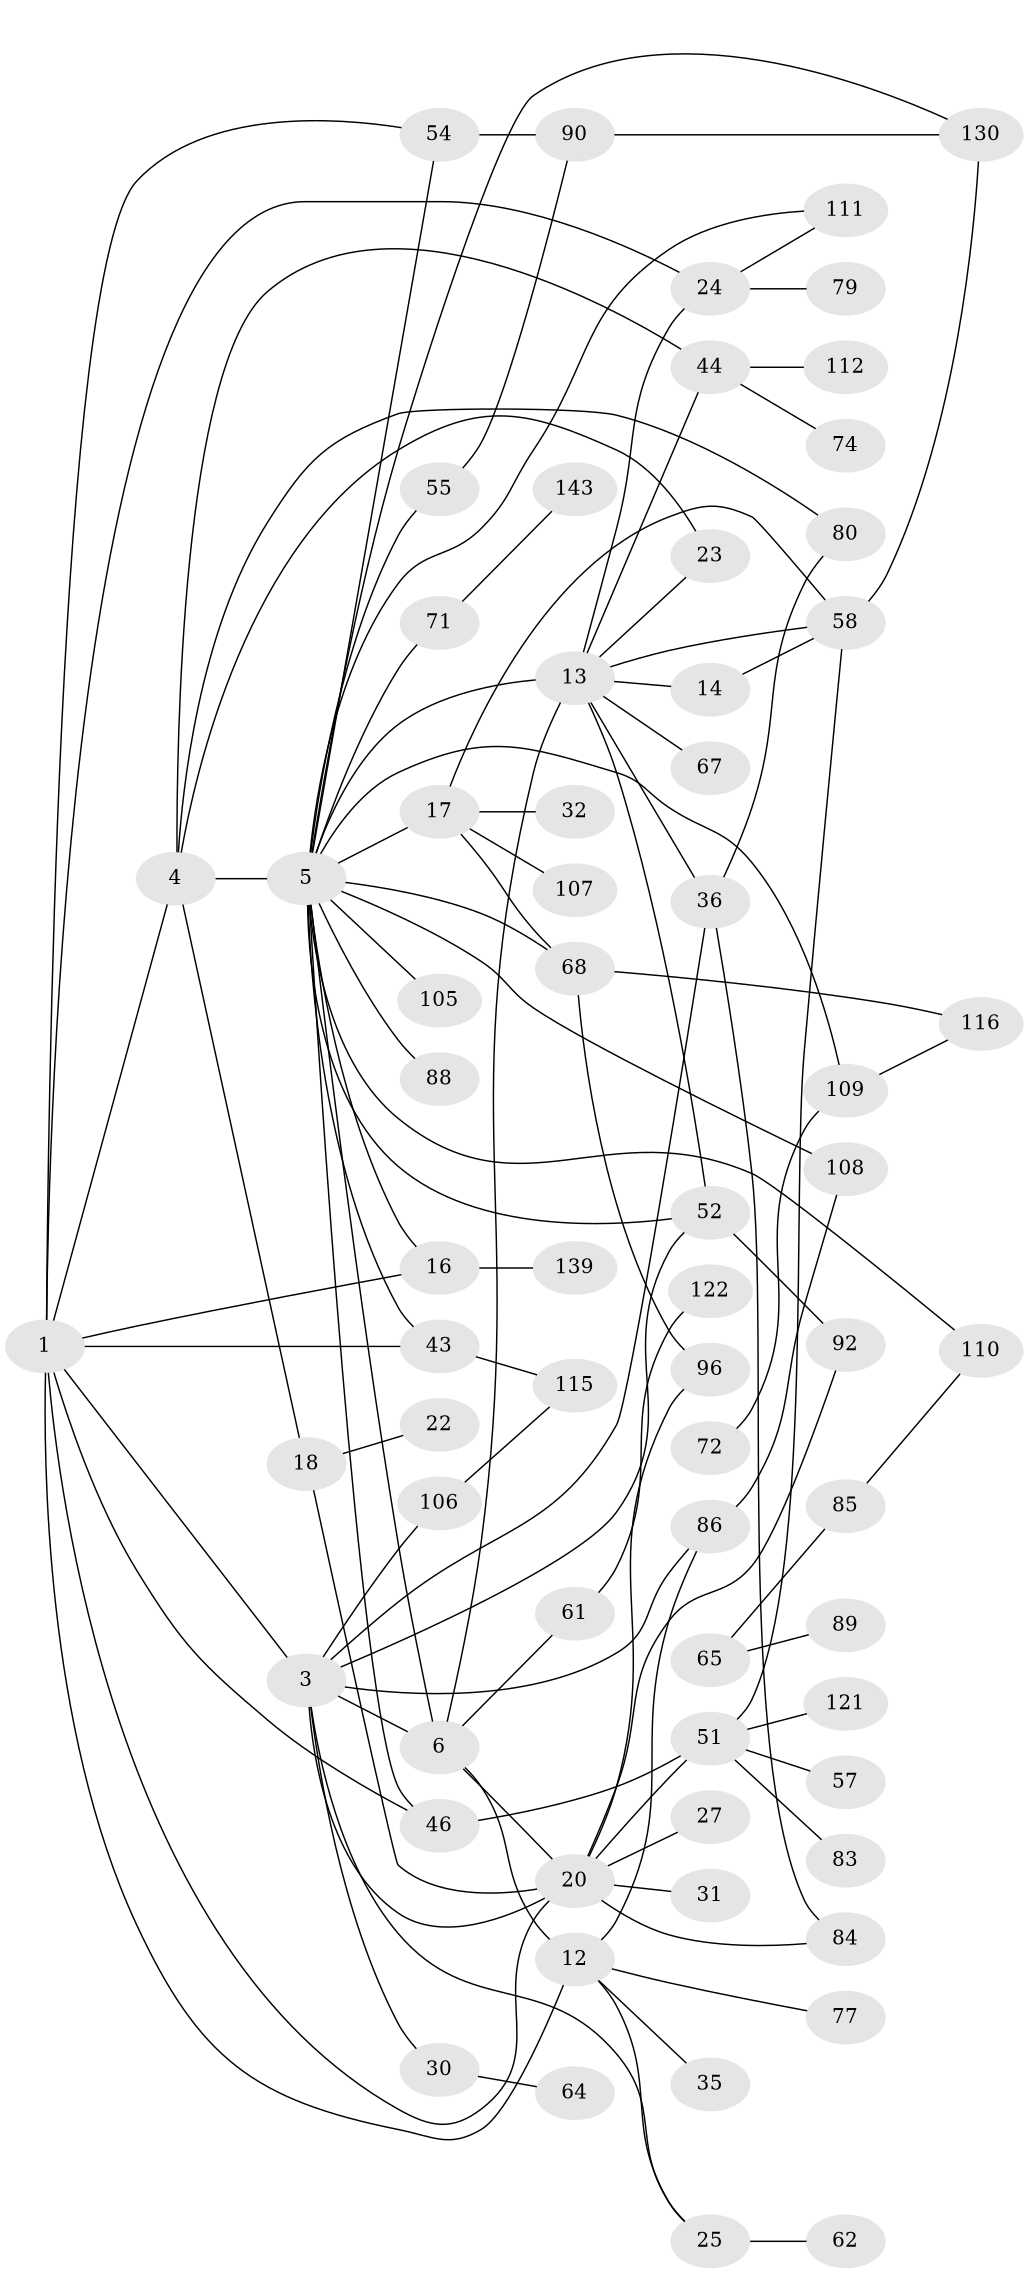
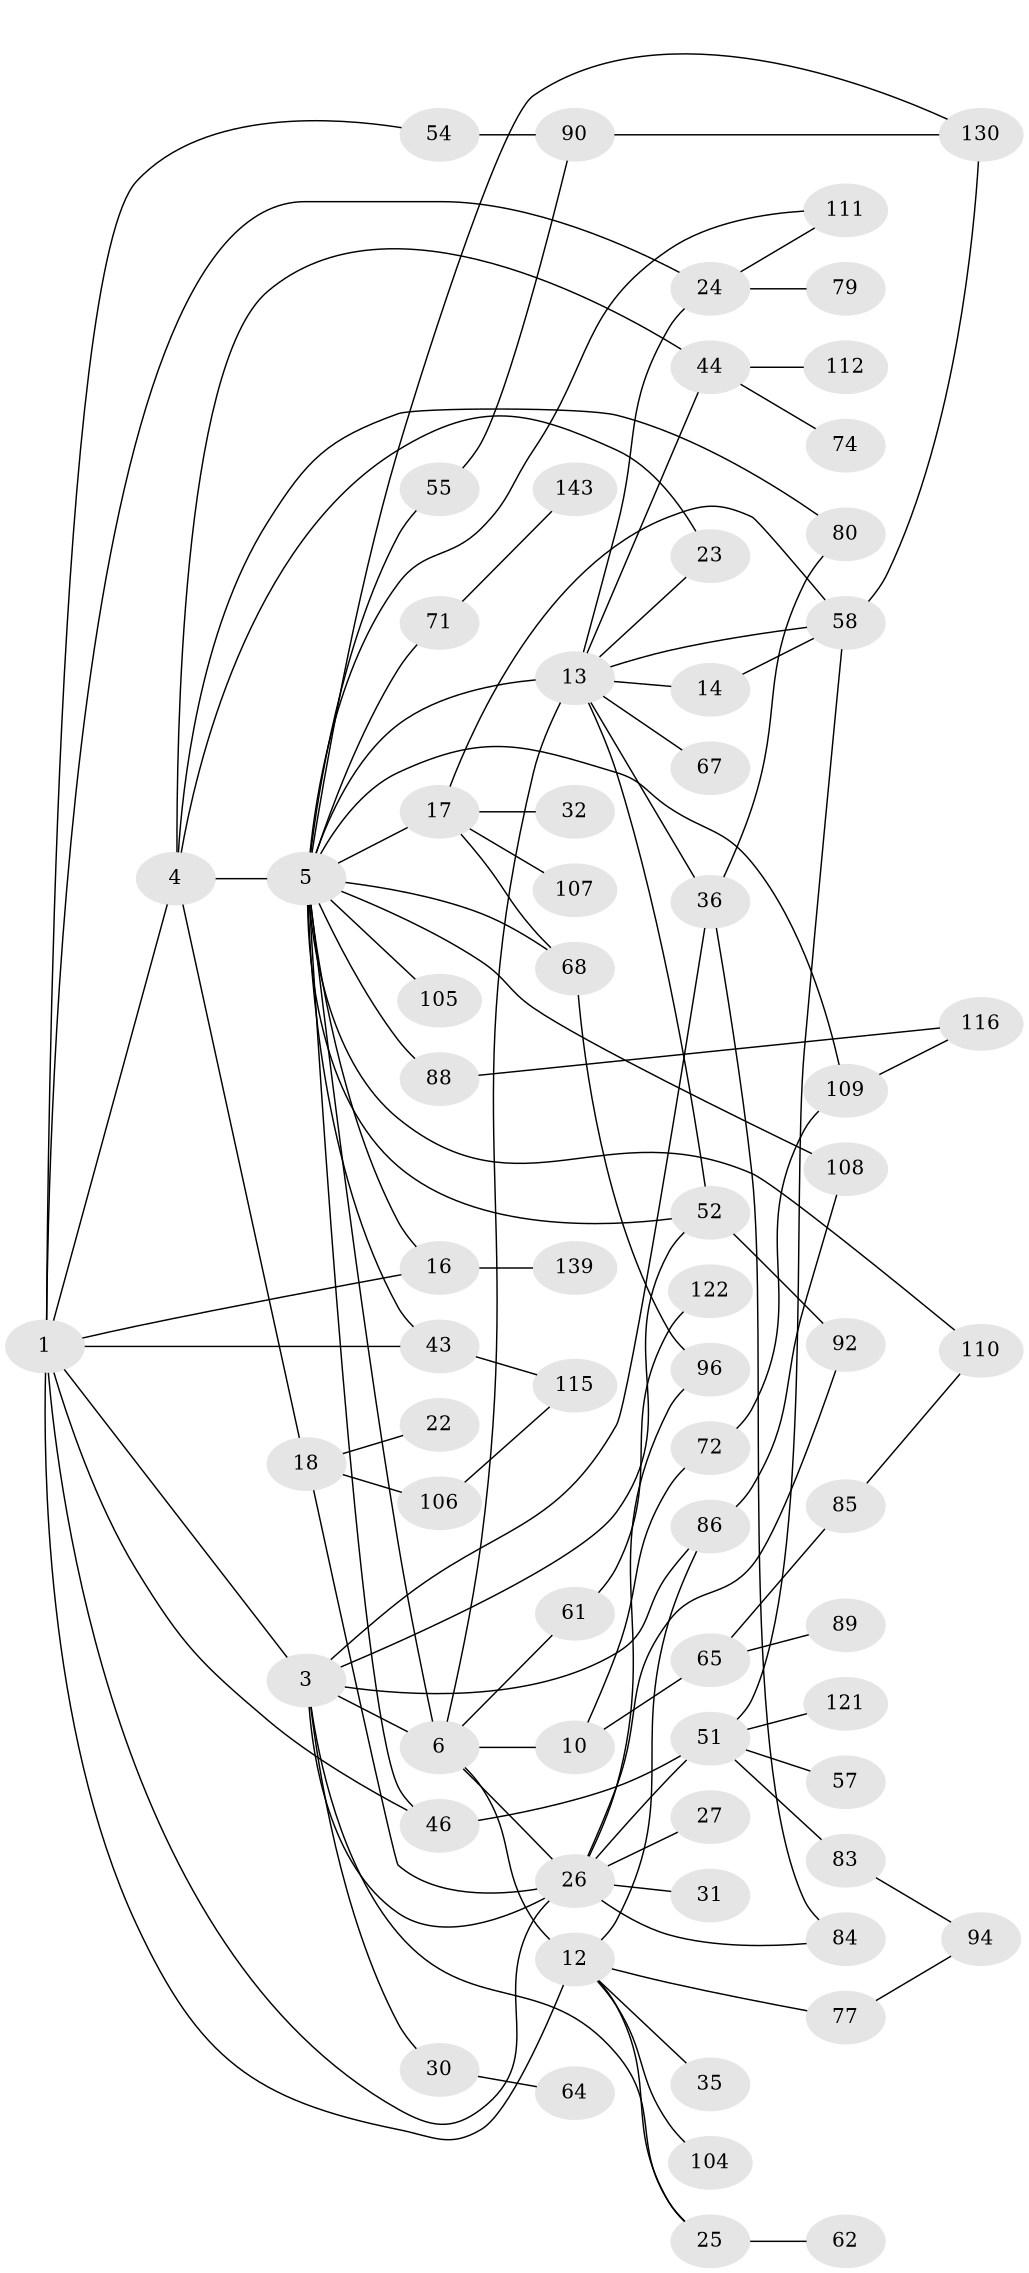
(373, 507) -> none
(779, 988) -> (709, 1052)
(373, 1583) -> (372, 1484)
none -> (575, 1747)
(575, 1881) -> (575, 1881)
none -> (981, 1939)
none -> (710, 2163)
